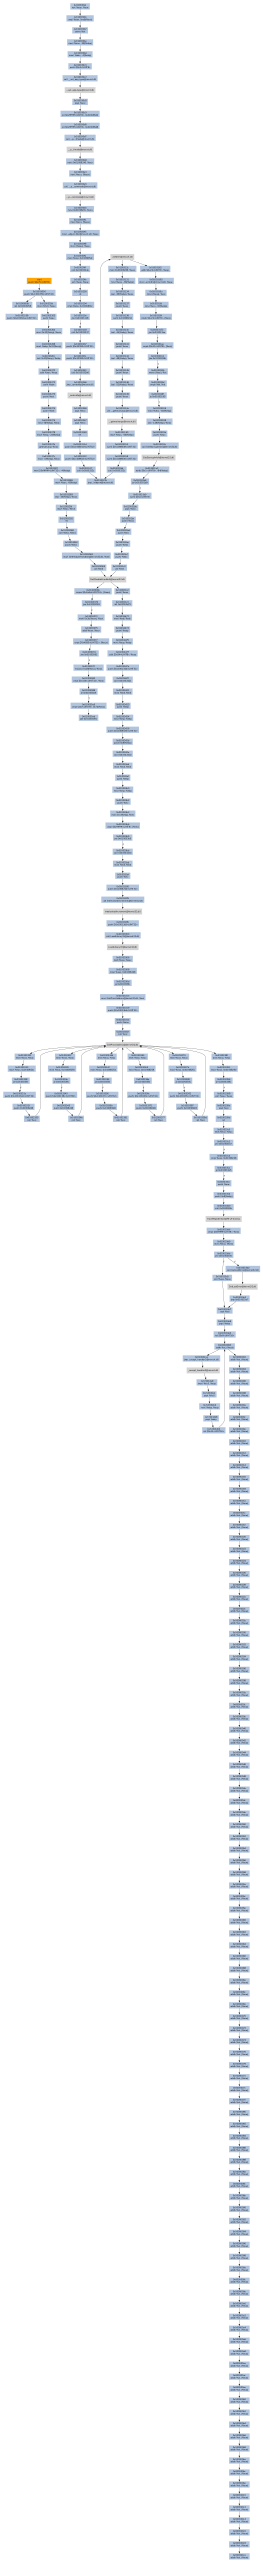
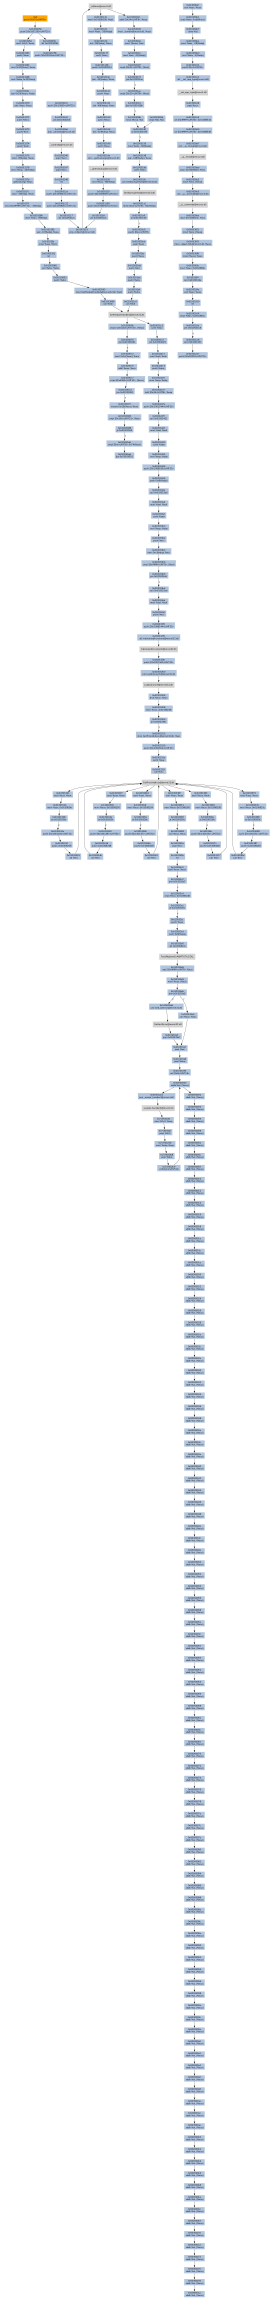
(80, 351) -> none
(158, 377) -> (137, 124)
